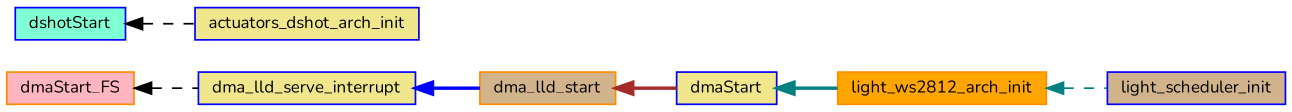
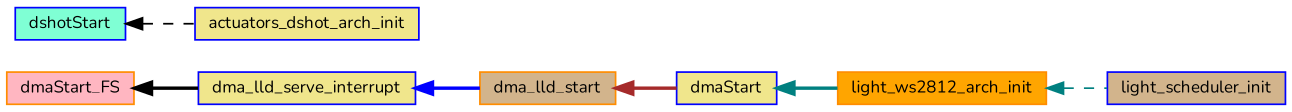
(175, 88) -> (175, 88)
